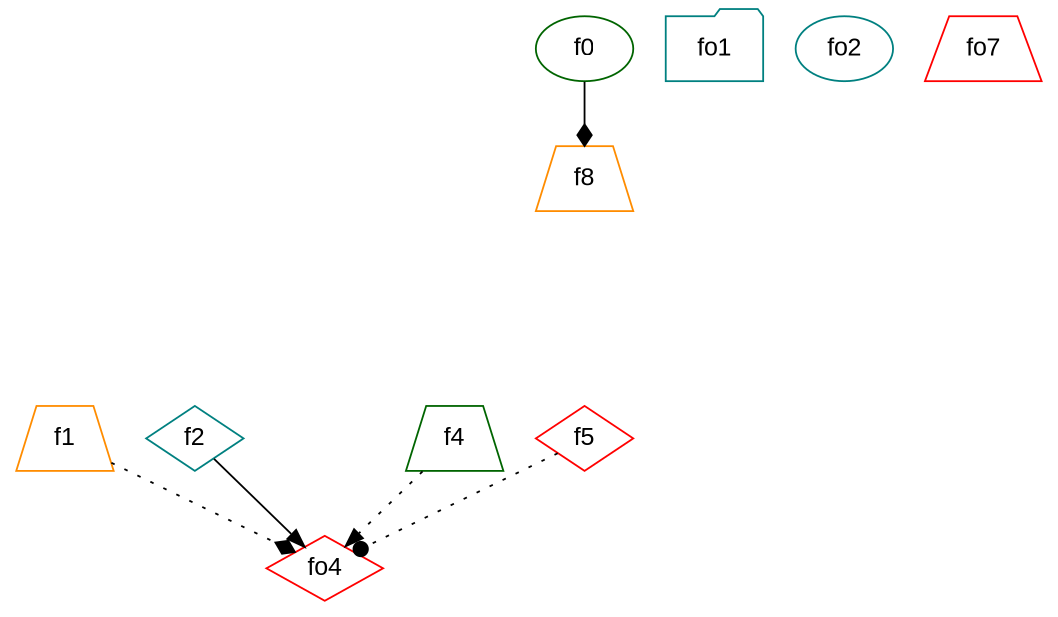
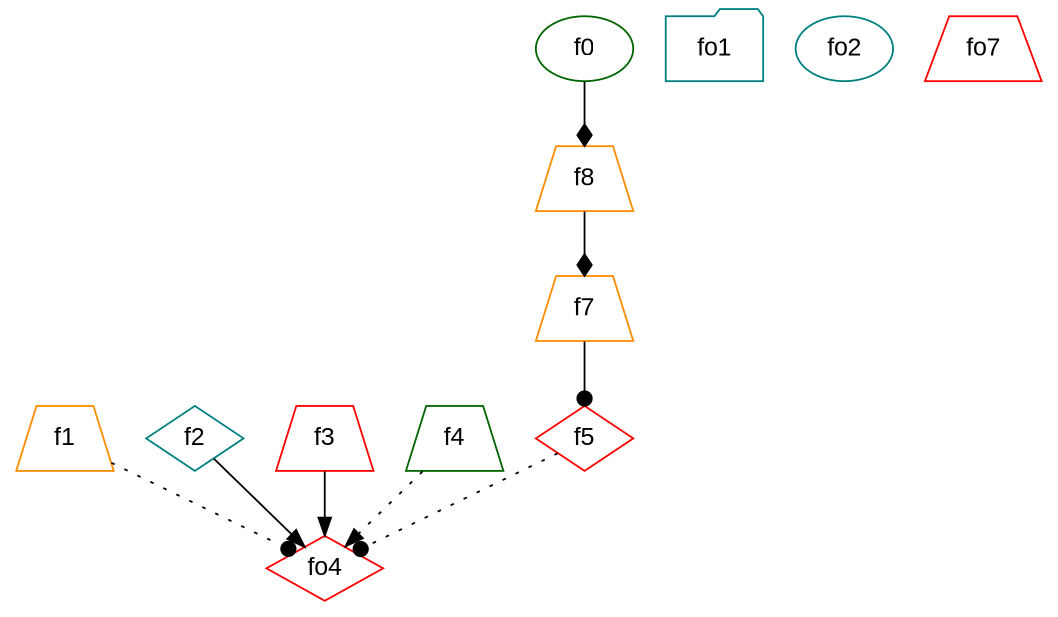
none -> (585, 309)
none -> (325, 438)
(193, 503) -> (193, 503)
